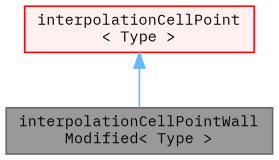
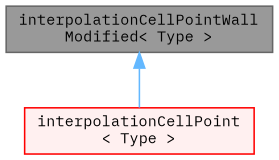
(139, 88) -> (139, 88)
